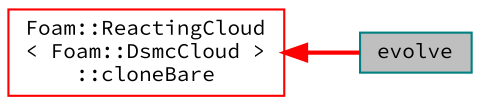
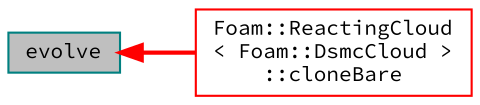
(333, 53) -> (169, 53)
